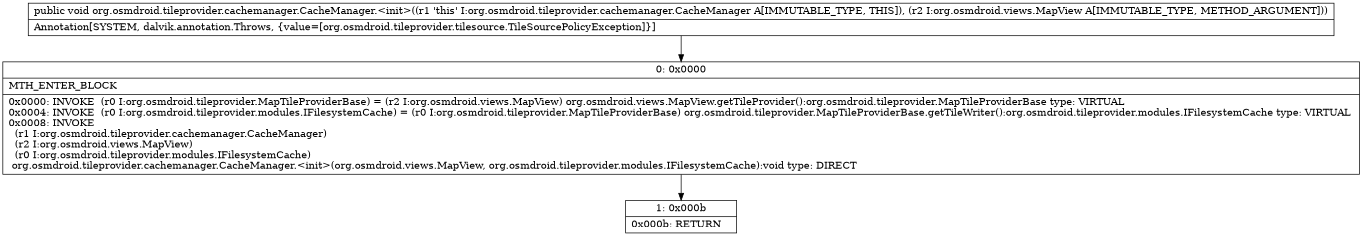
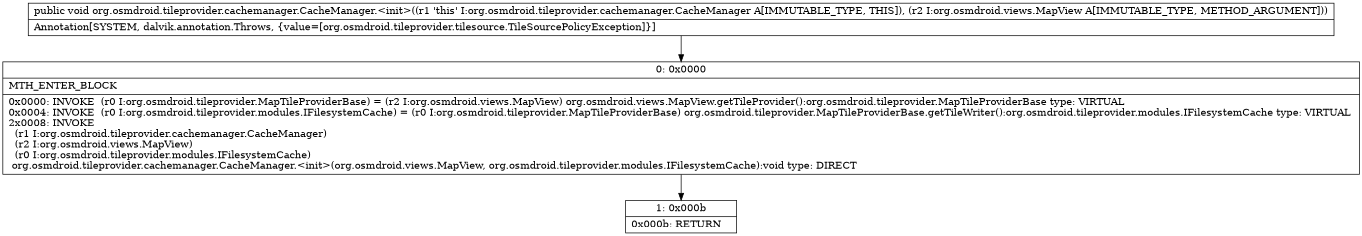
(55, 123) -> (55, 123)
